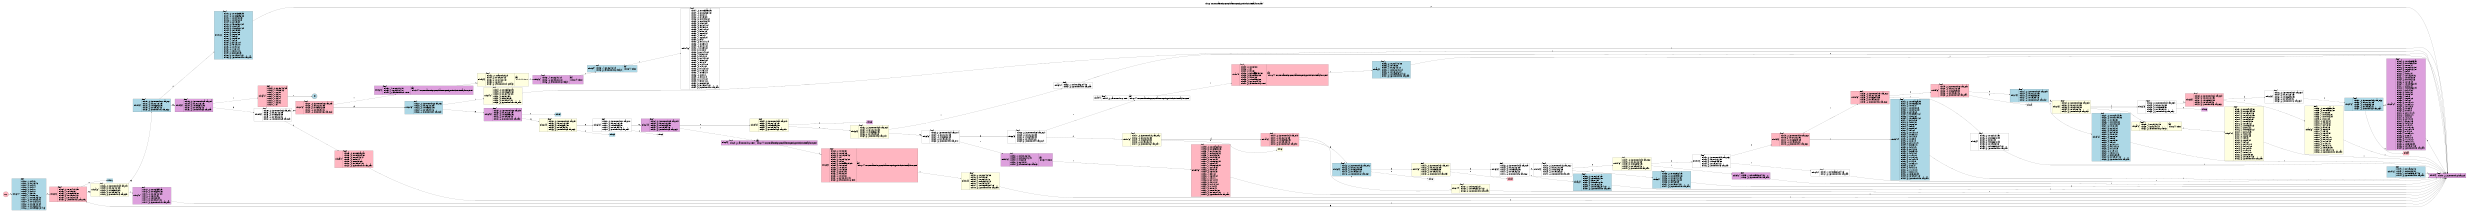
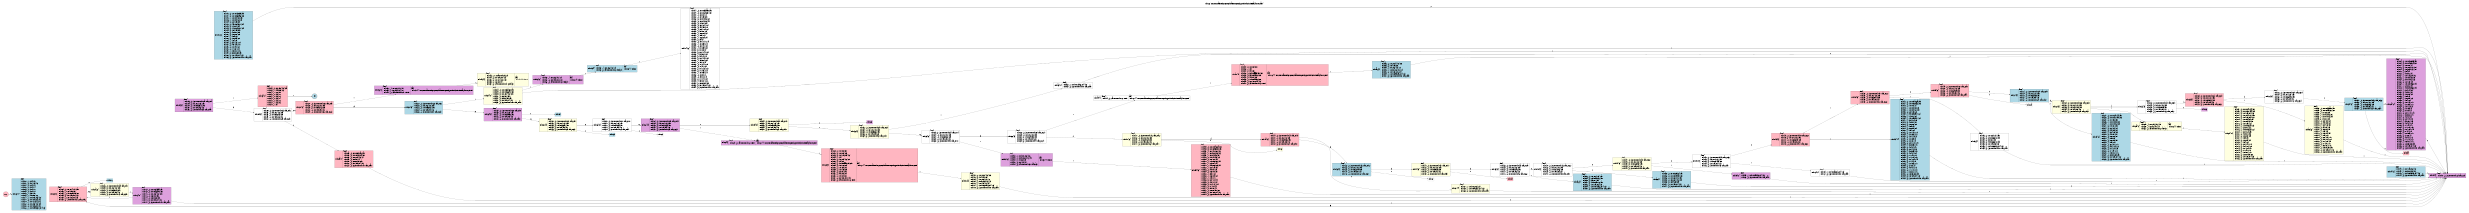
(530, 80) -> (532, 87)
(152, 105) -> none
(2385, 106) -> (2385, 104)
(47, 194) -> (110, 199)
